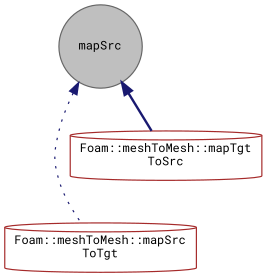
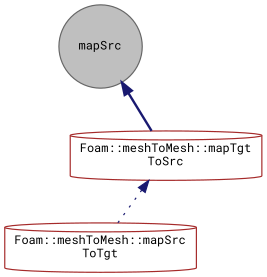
(55, 159) -> (130, 207)
